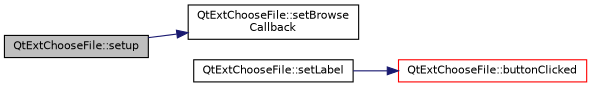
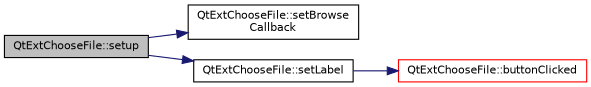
none -> (165, 57)
